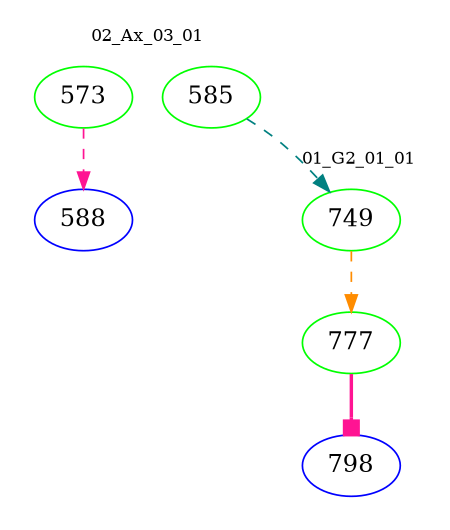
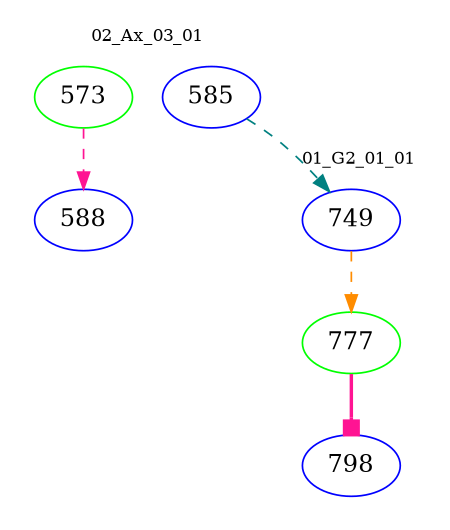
(211, 97) -> (211, 97)
(351, 220) -> (351, 220)
